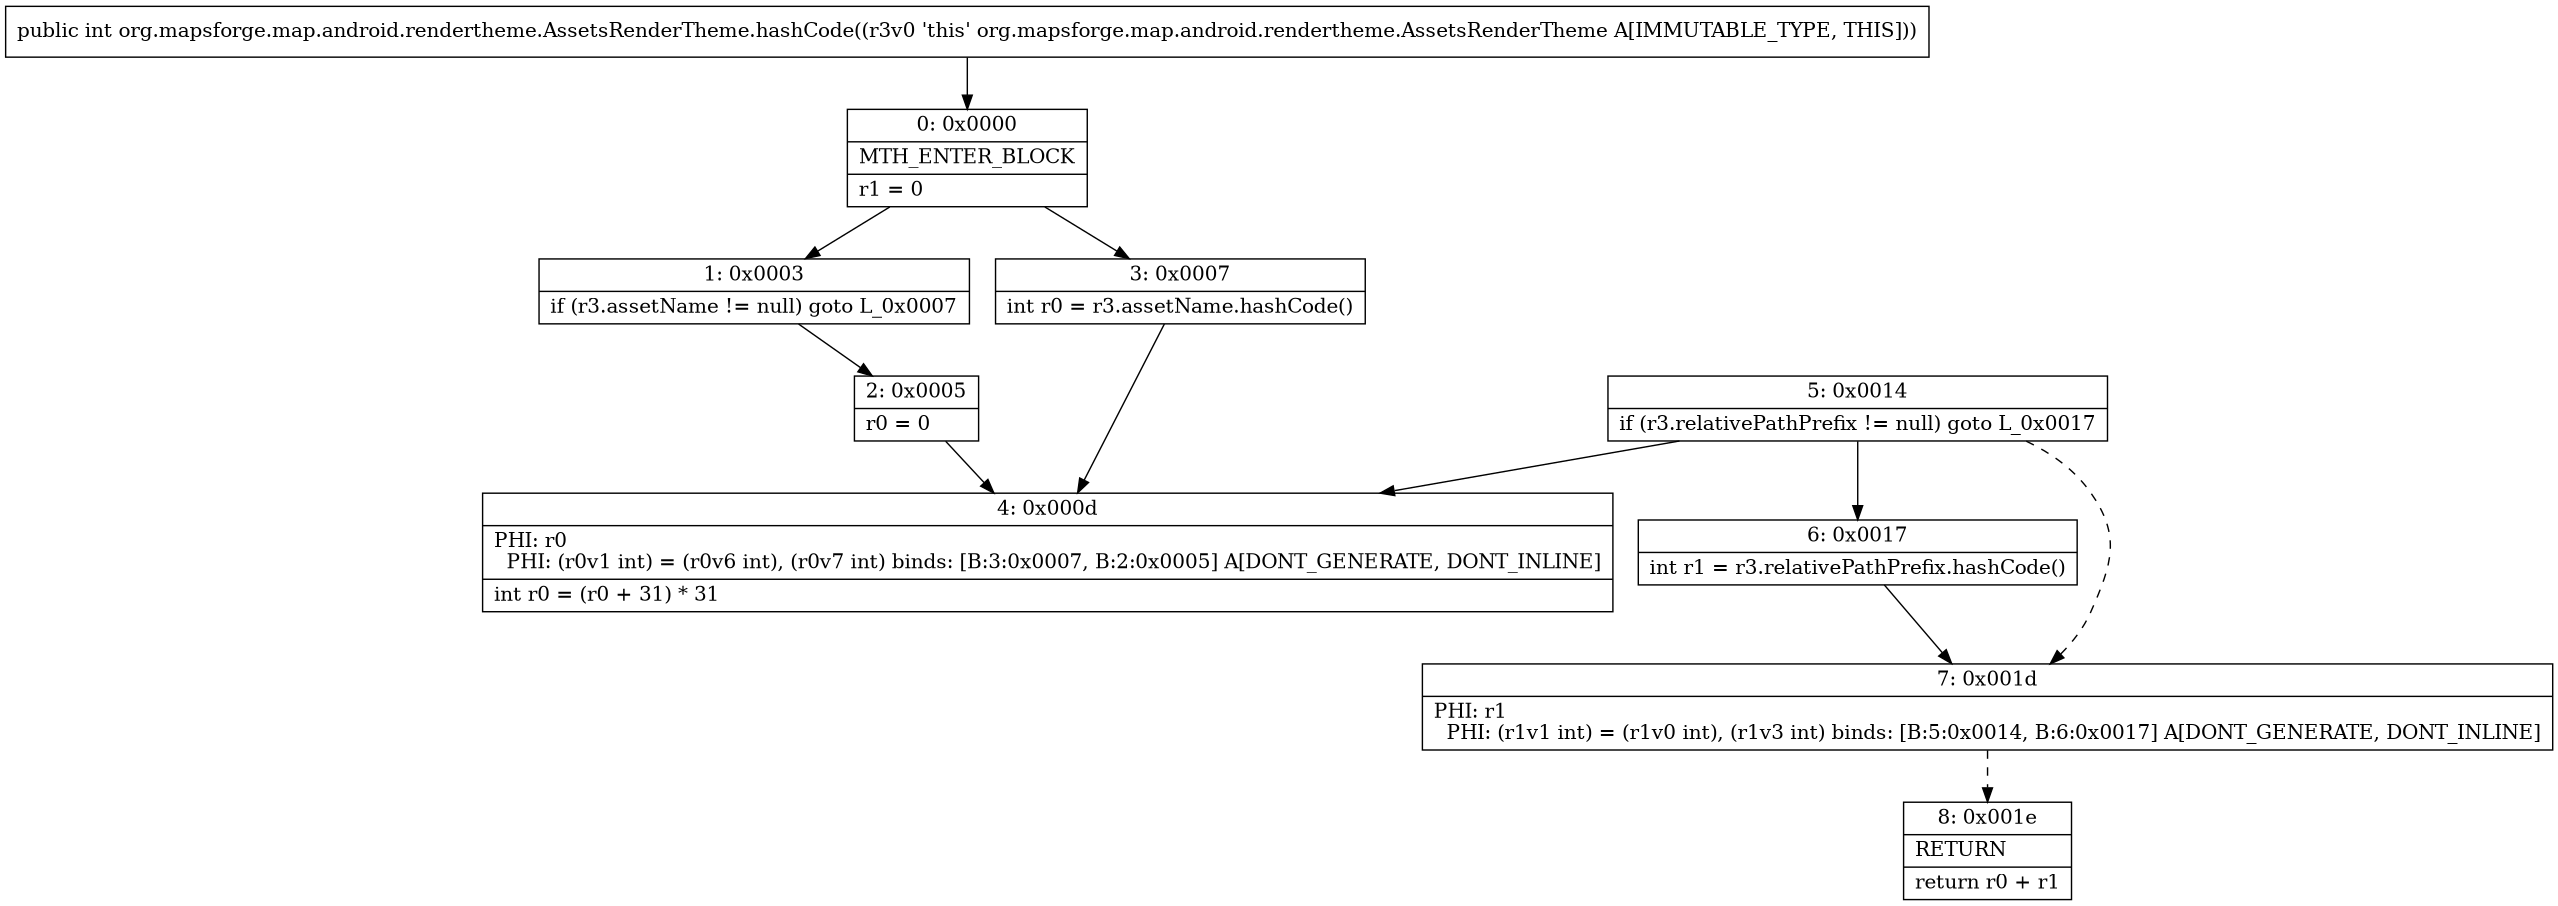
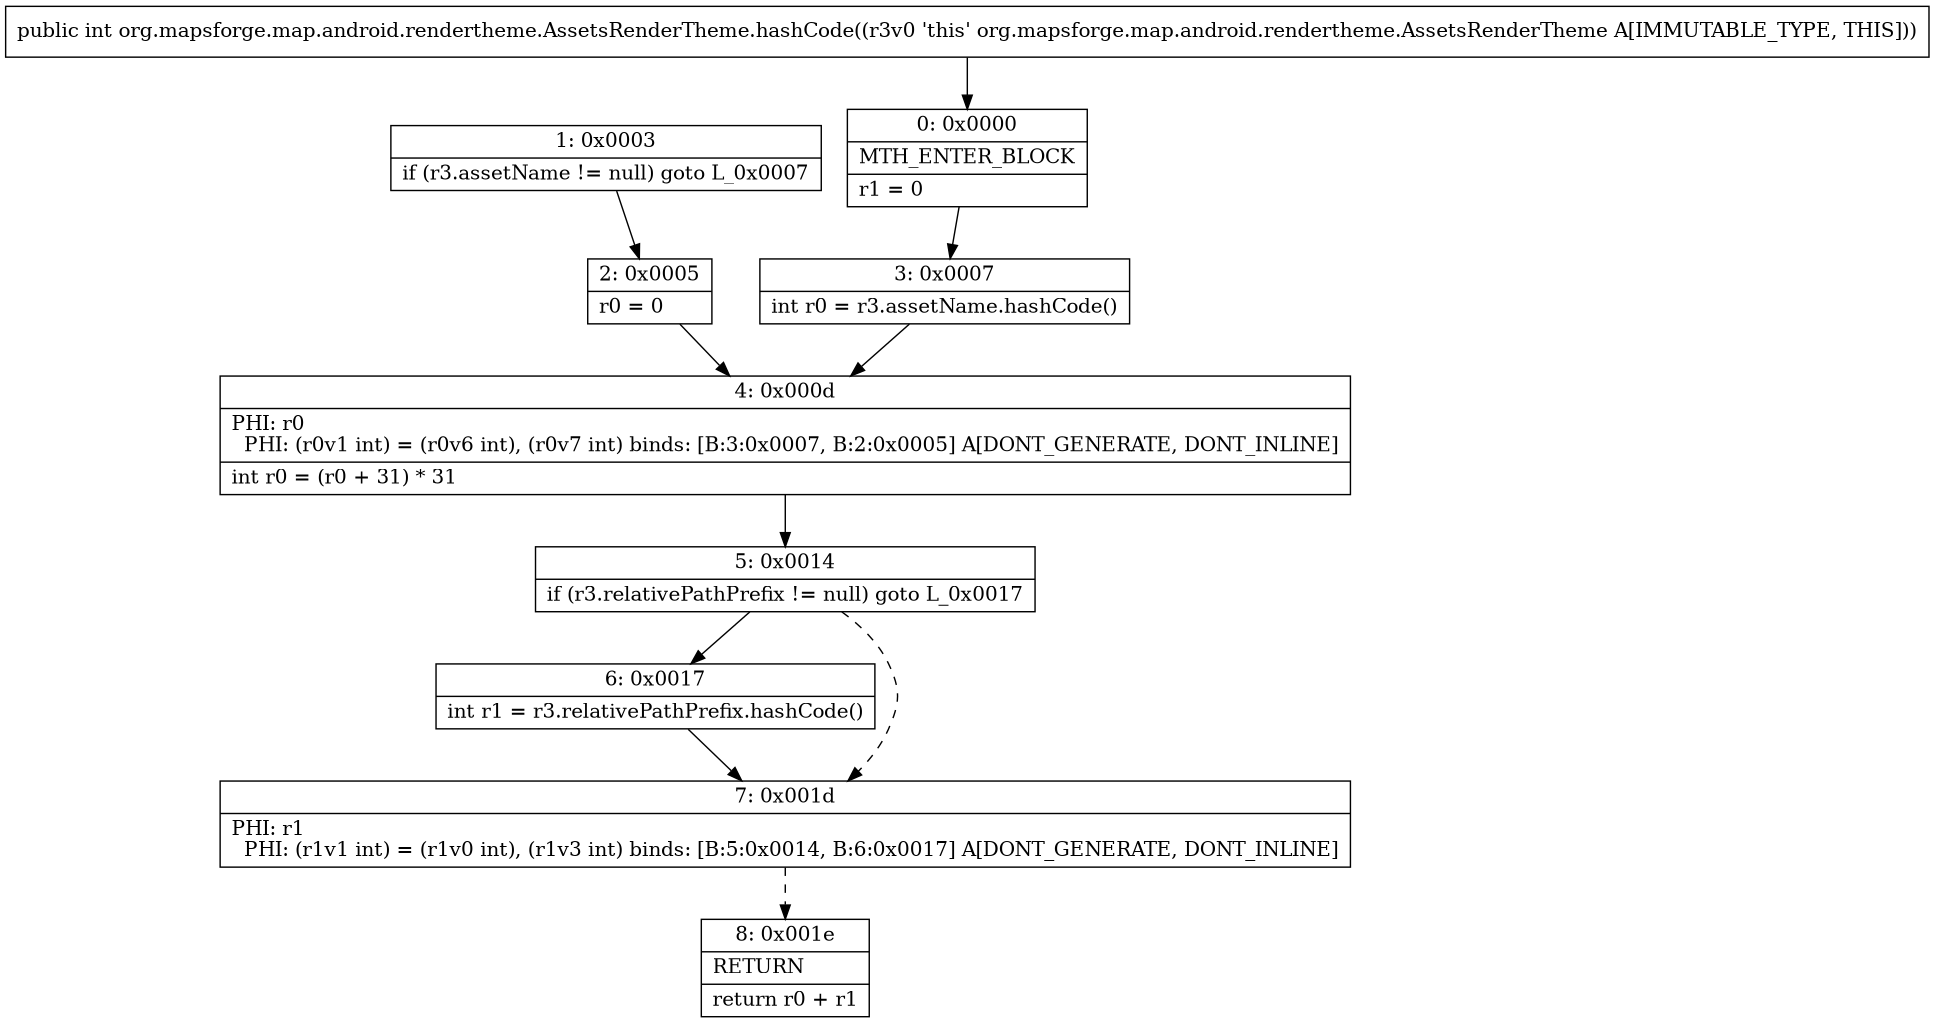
(854, 229) -> none
(1537, 466) -> (785, 514)
